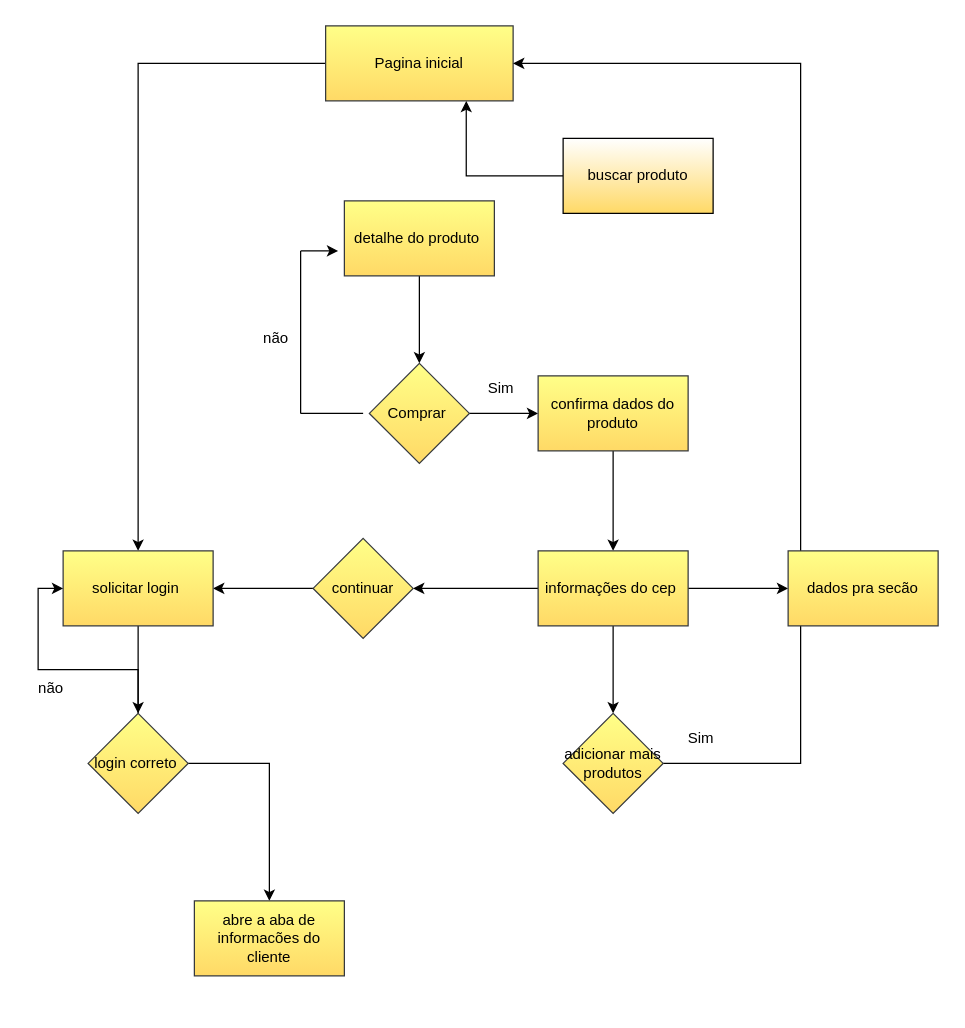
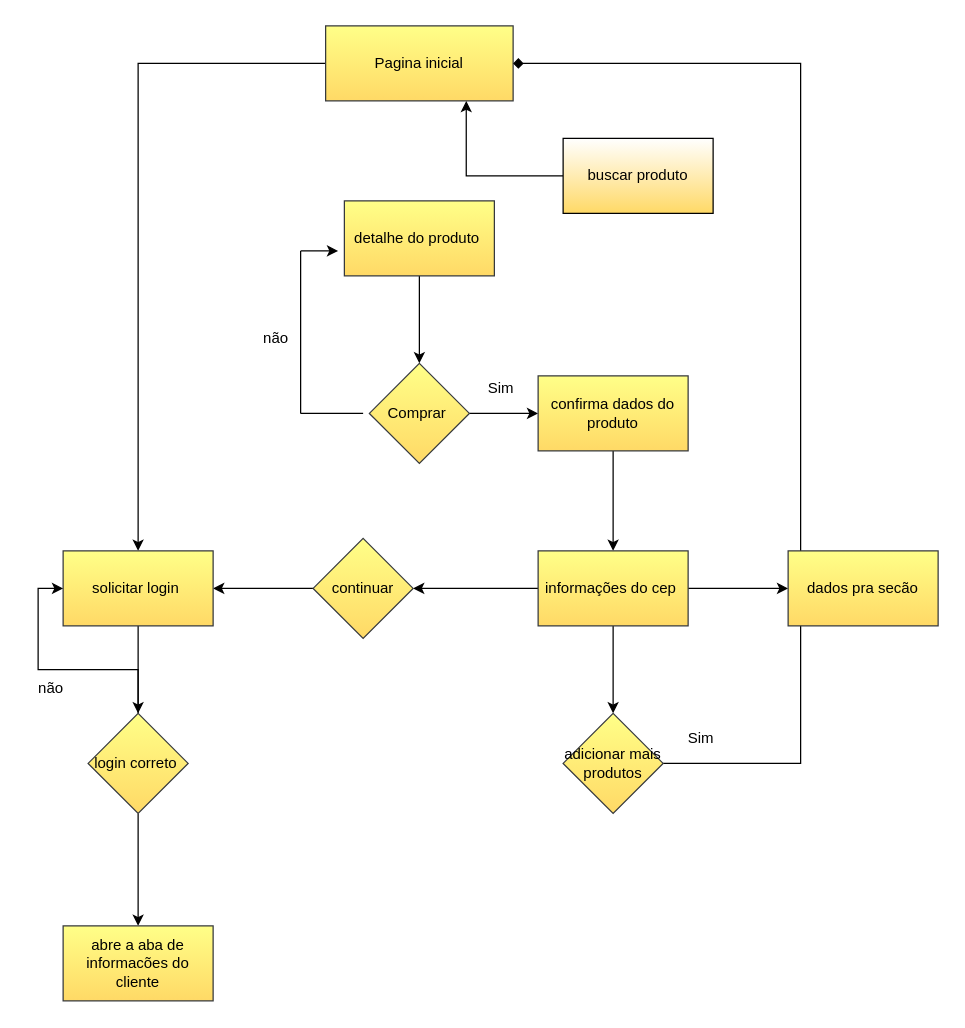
(523, 63) -> (524, 63)
(269, 938) -> (138, 963)
